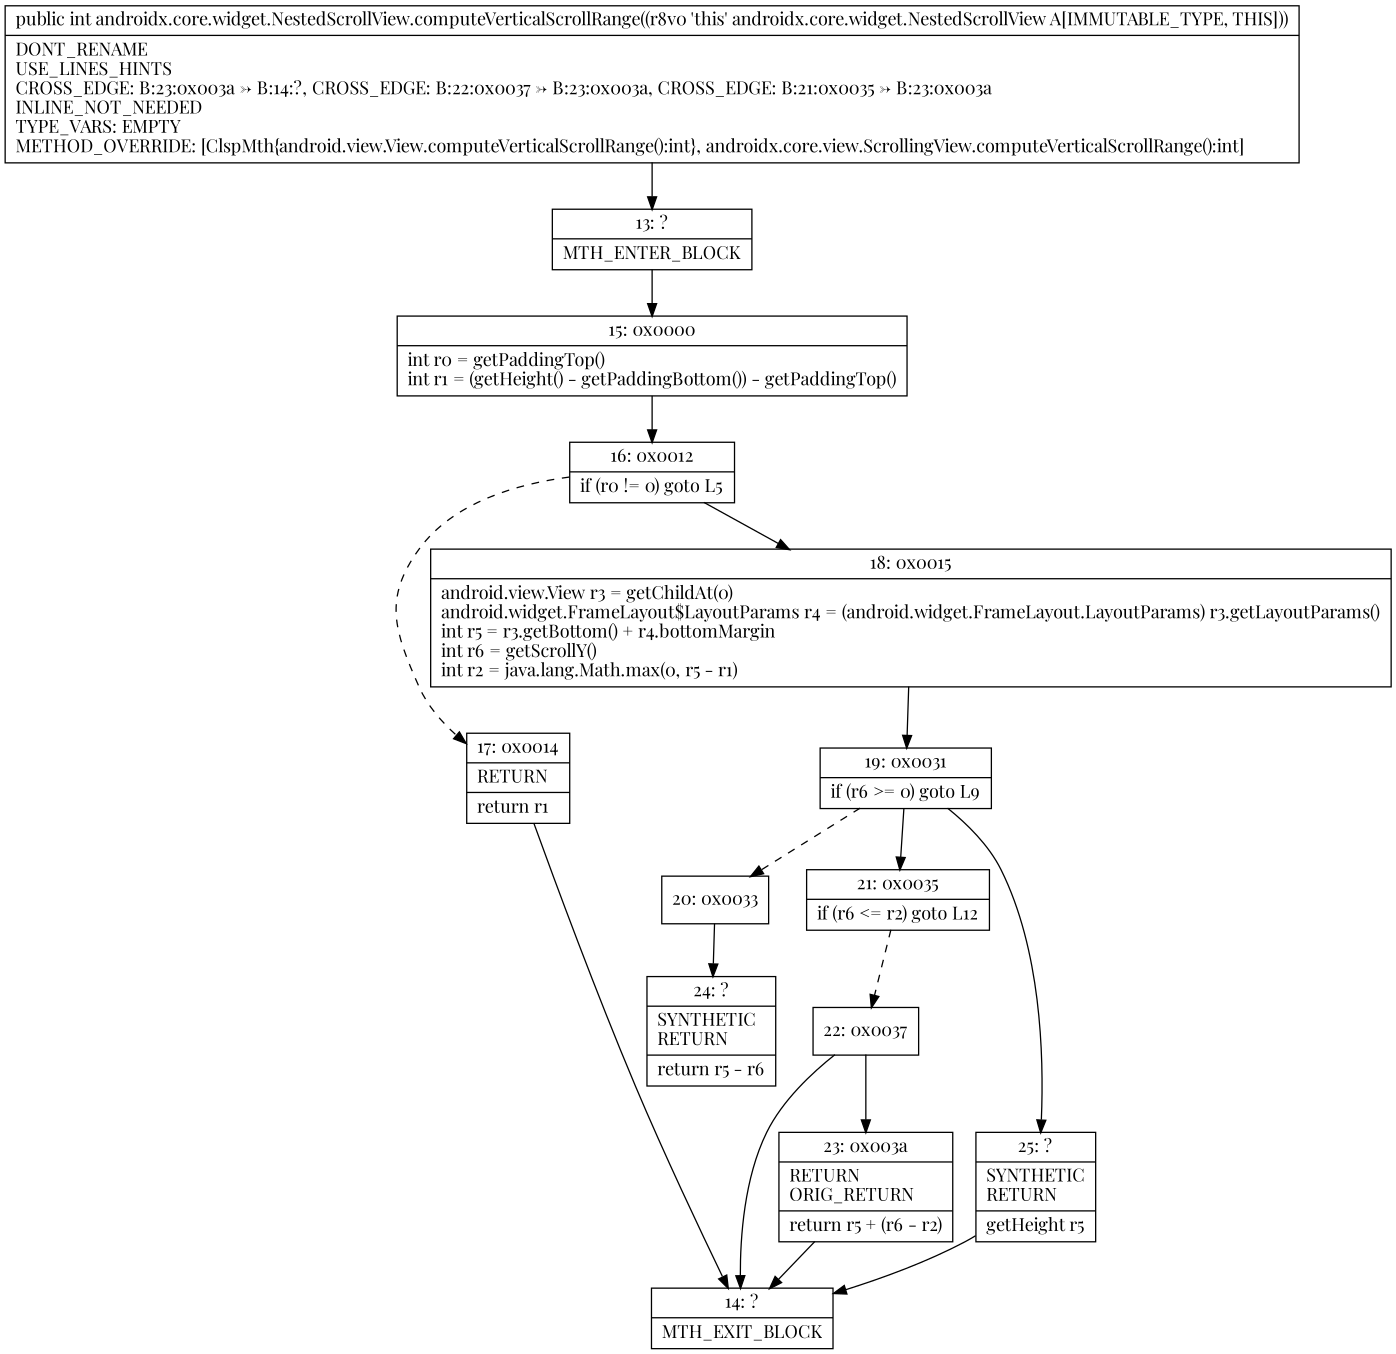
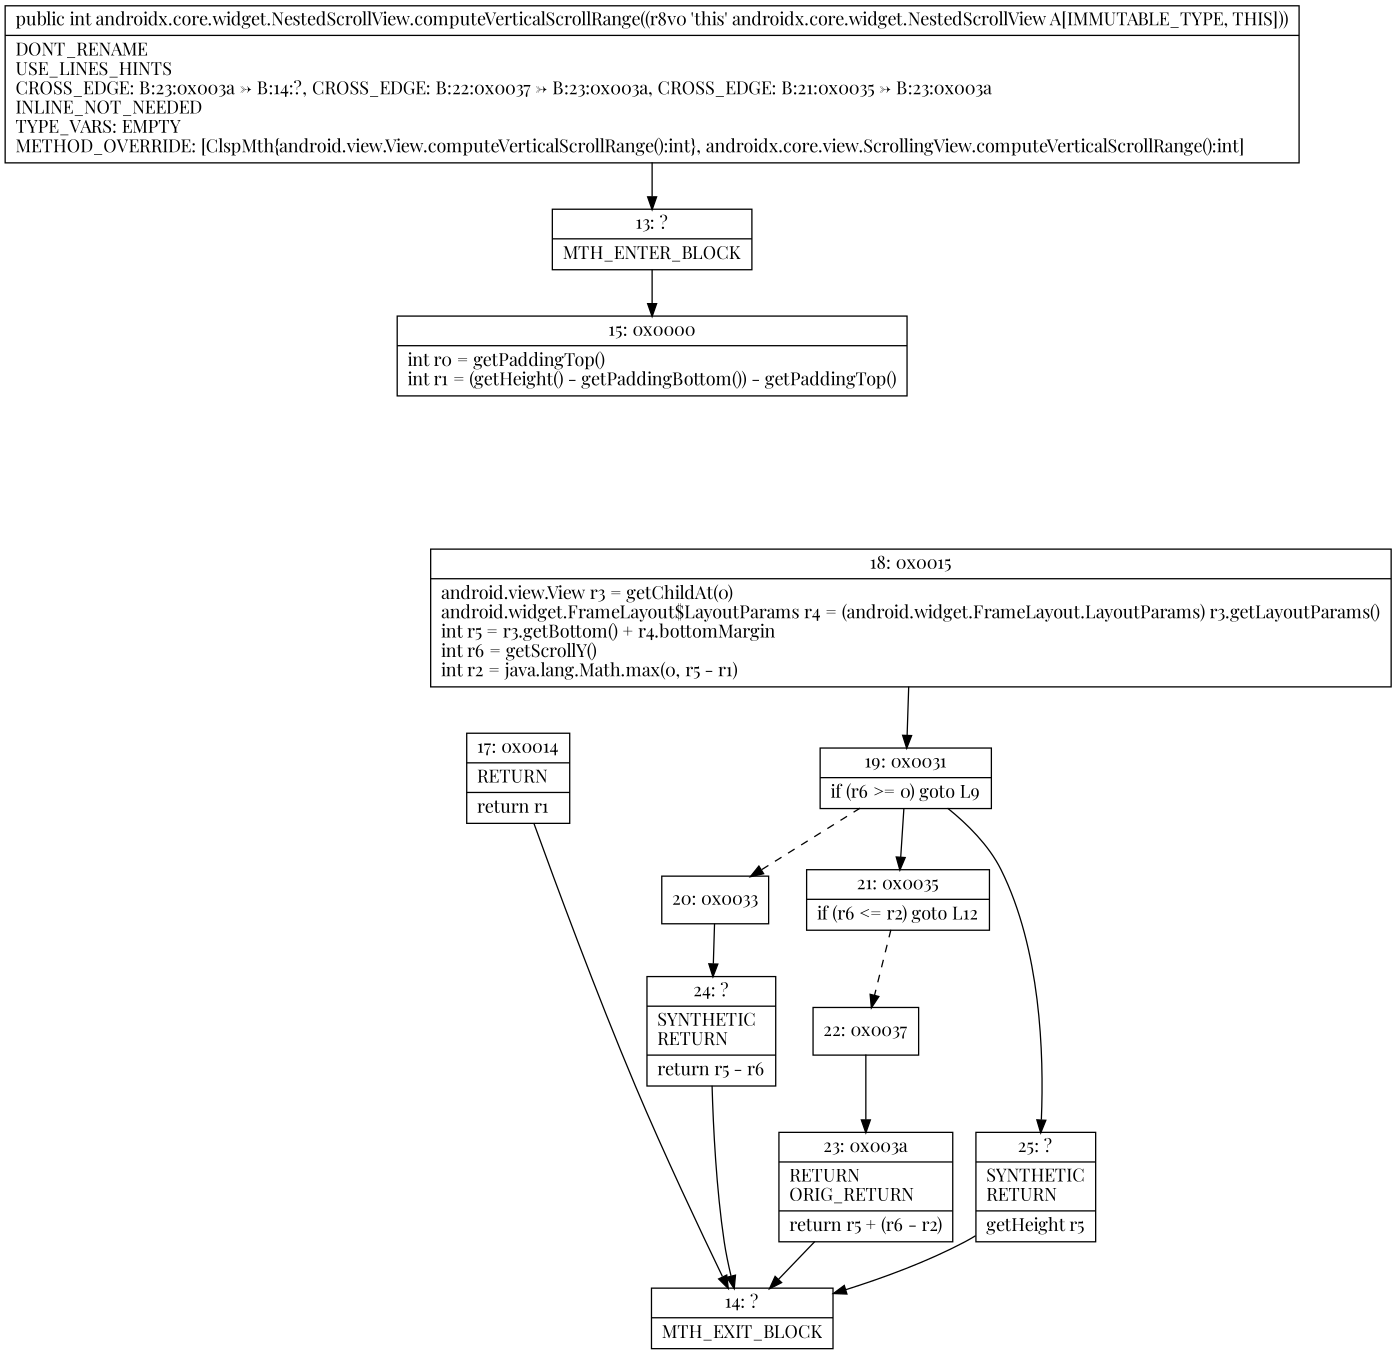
(652, 473) -> none
(758, 1152) -> (717, 1181)
